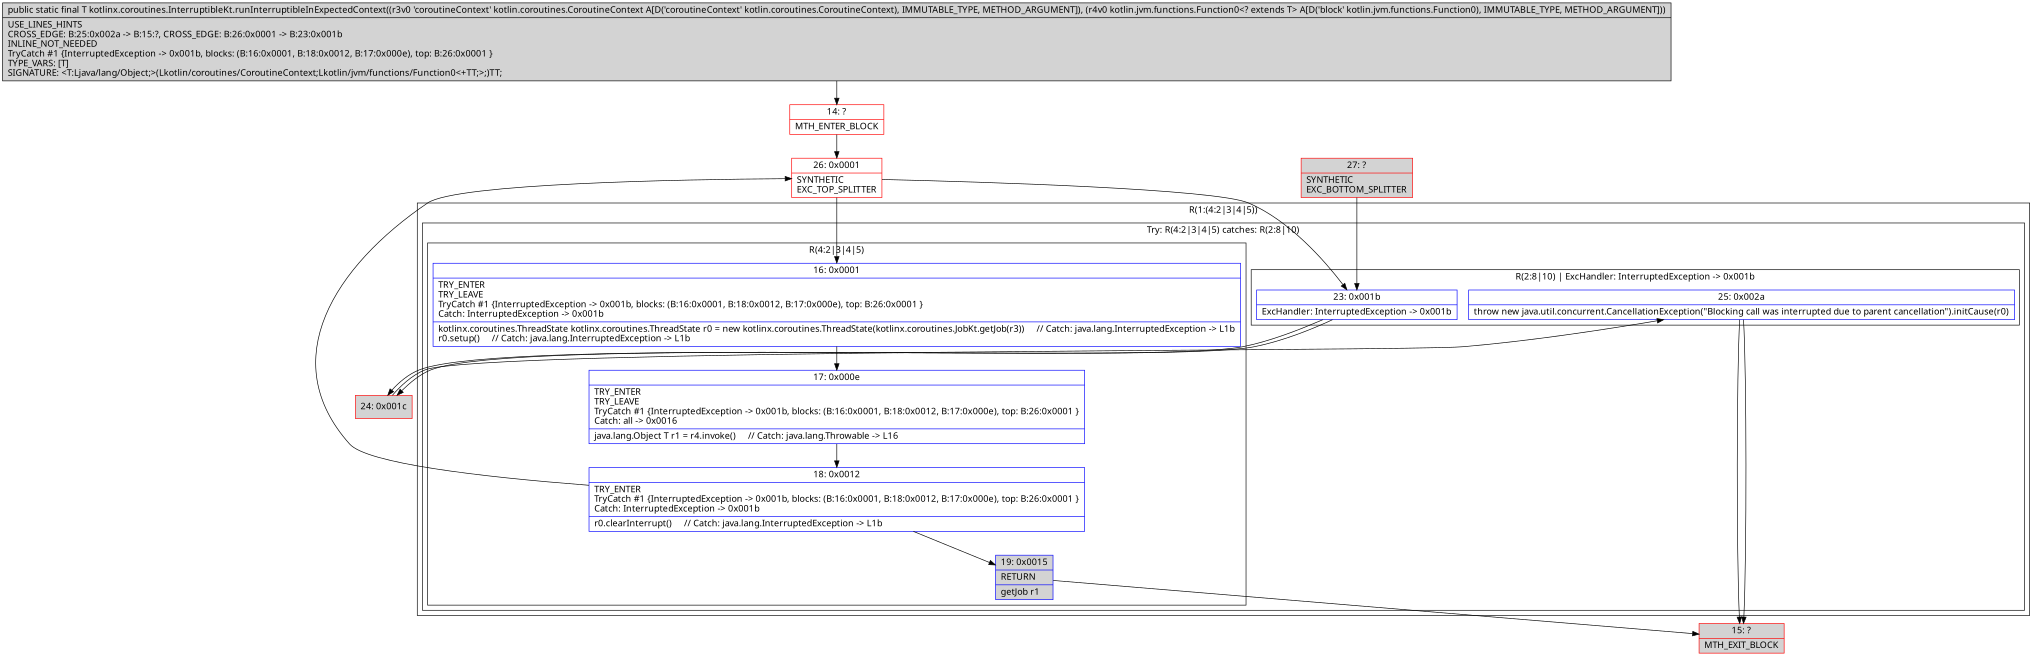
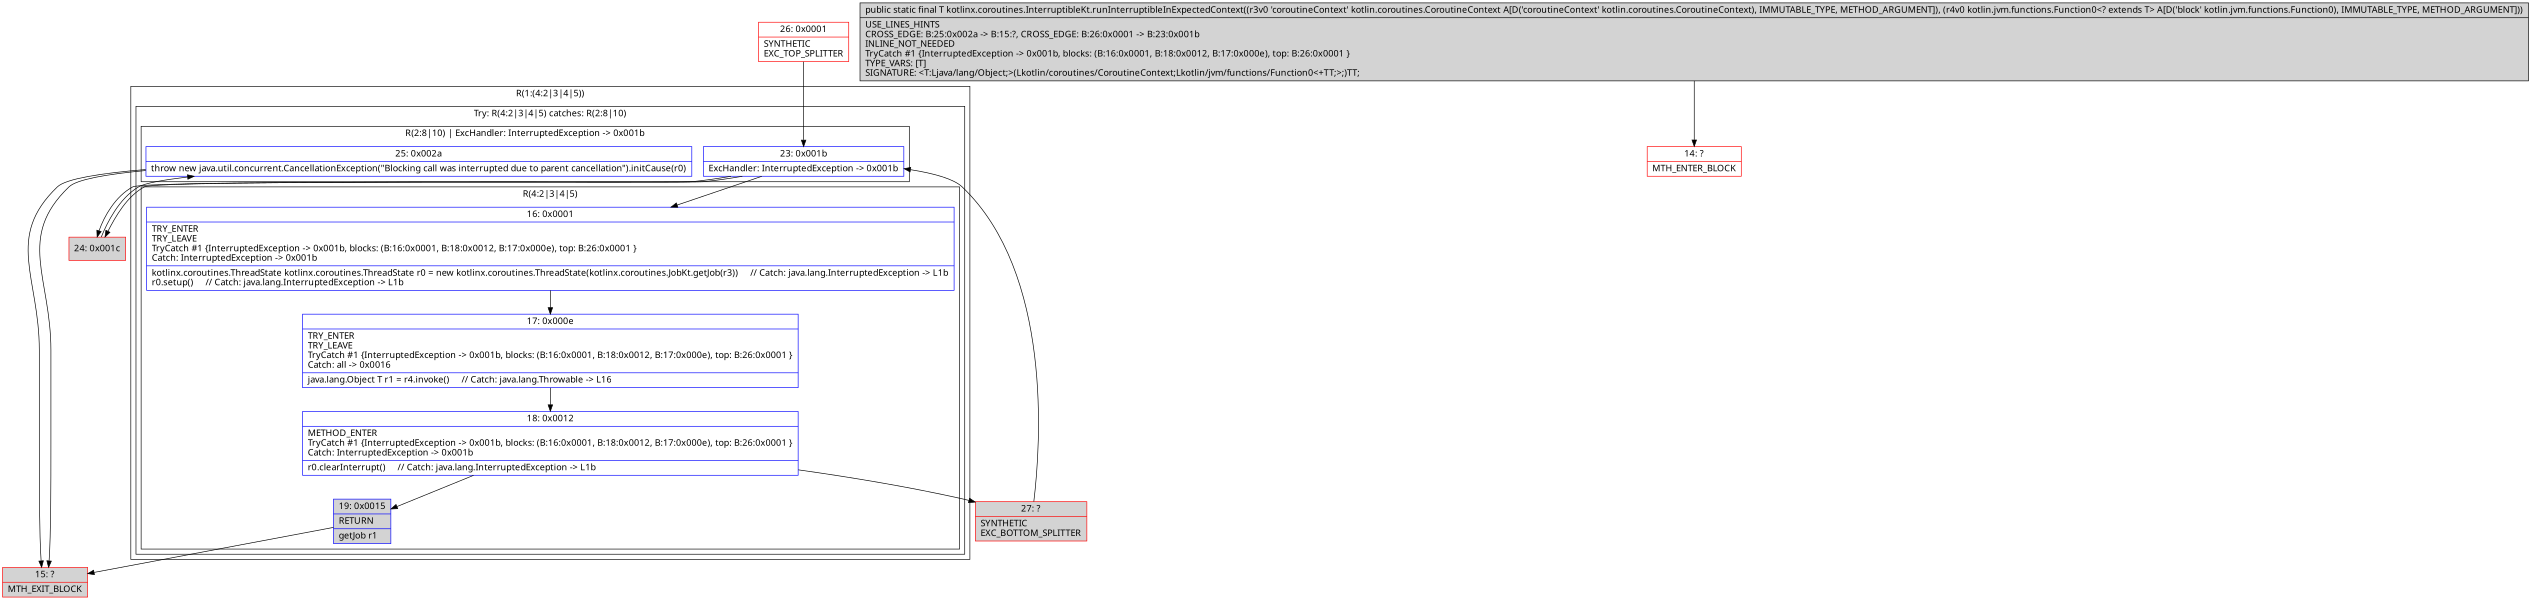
(837, 143) -> none
(837, 227) -> (717, 191)
(361, 261) -> (884, 483)
(618, 489) -> (343, 433)
